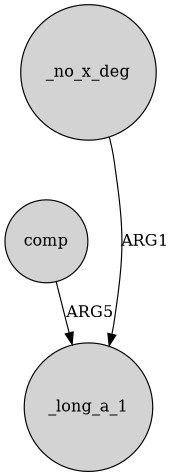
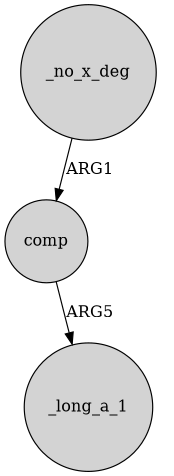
(122, 235) -> (66, 164)
